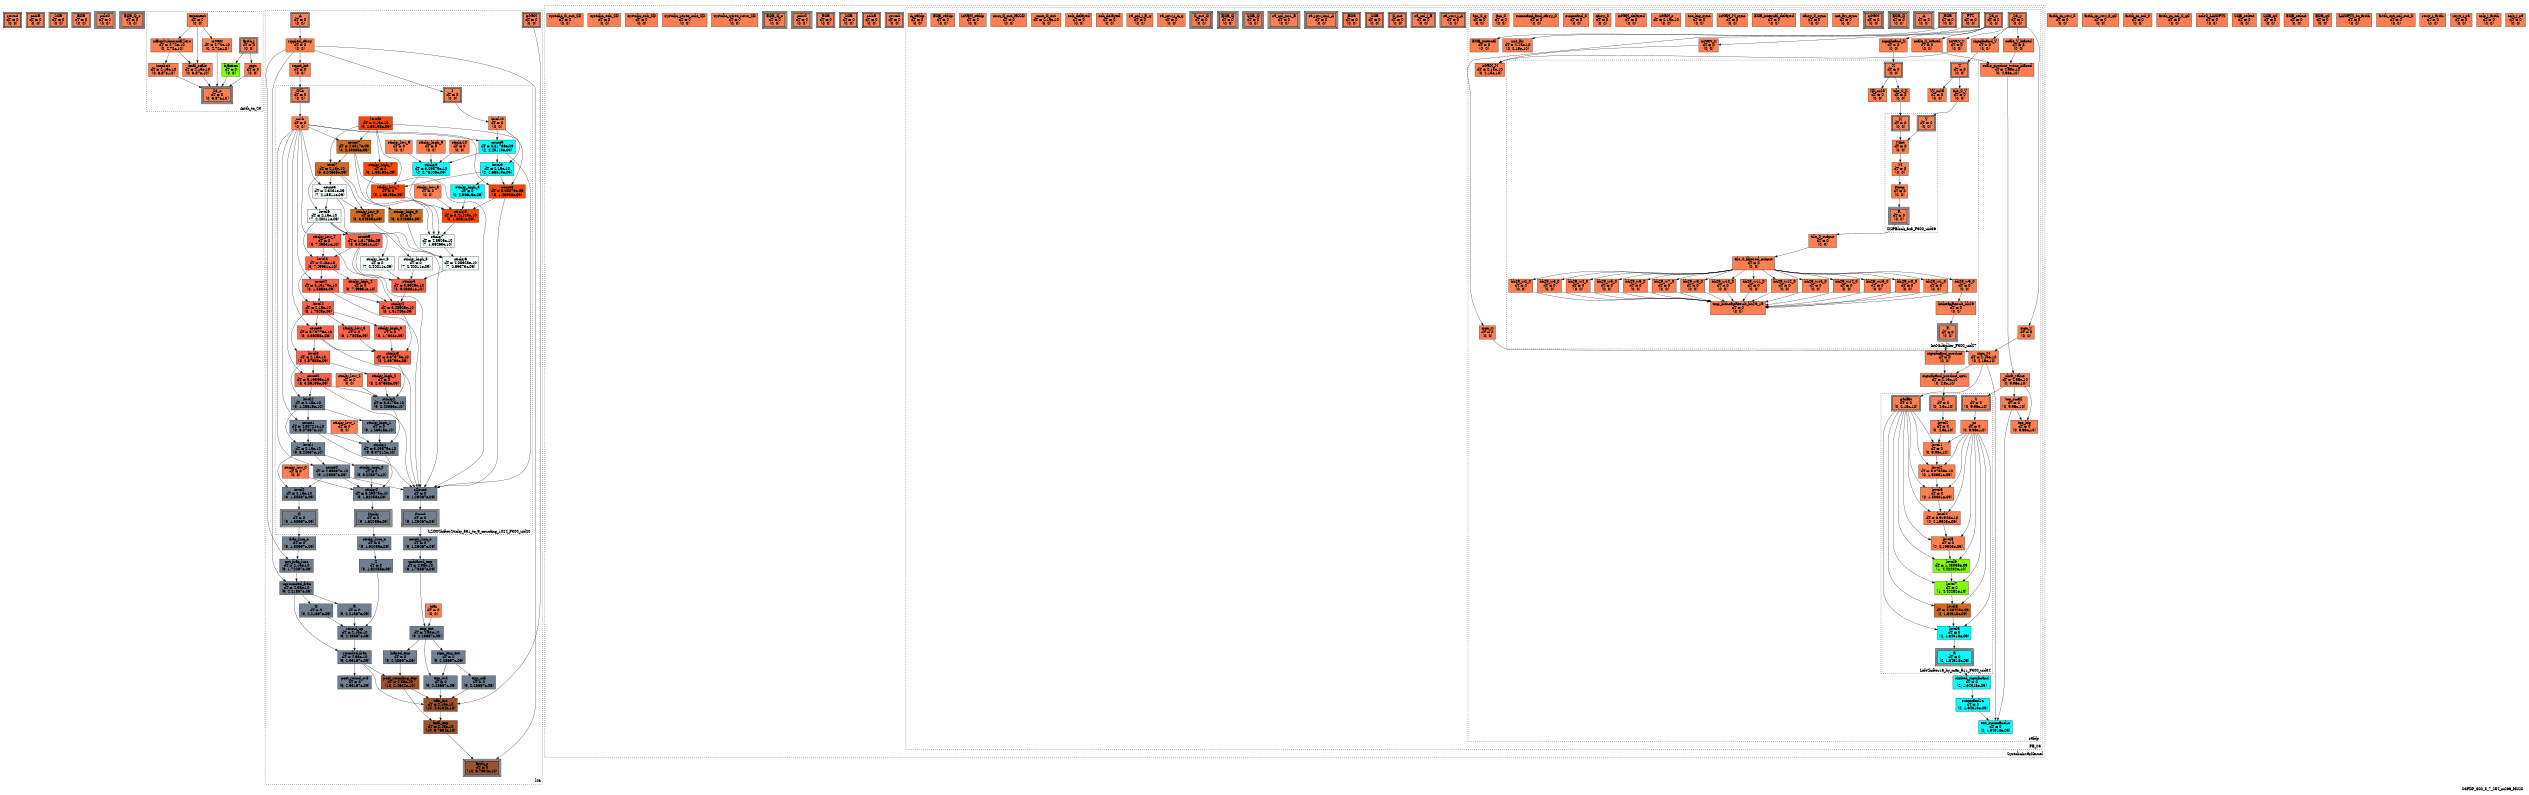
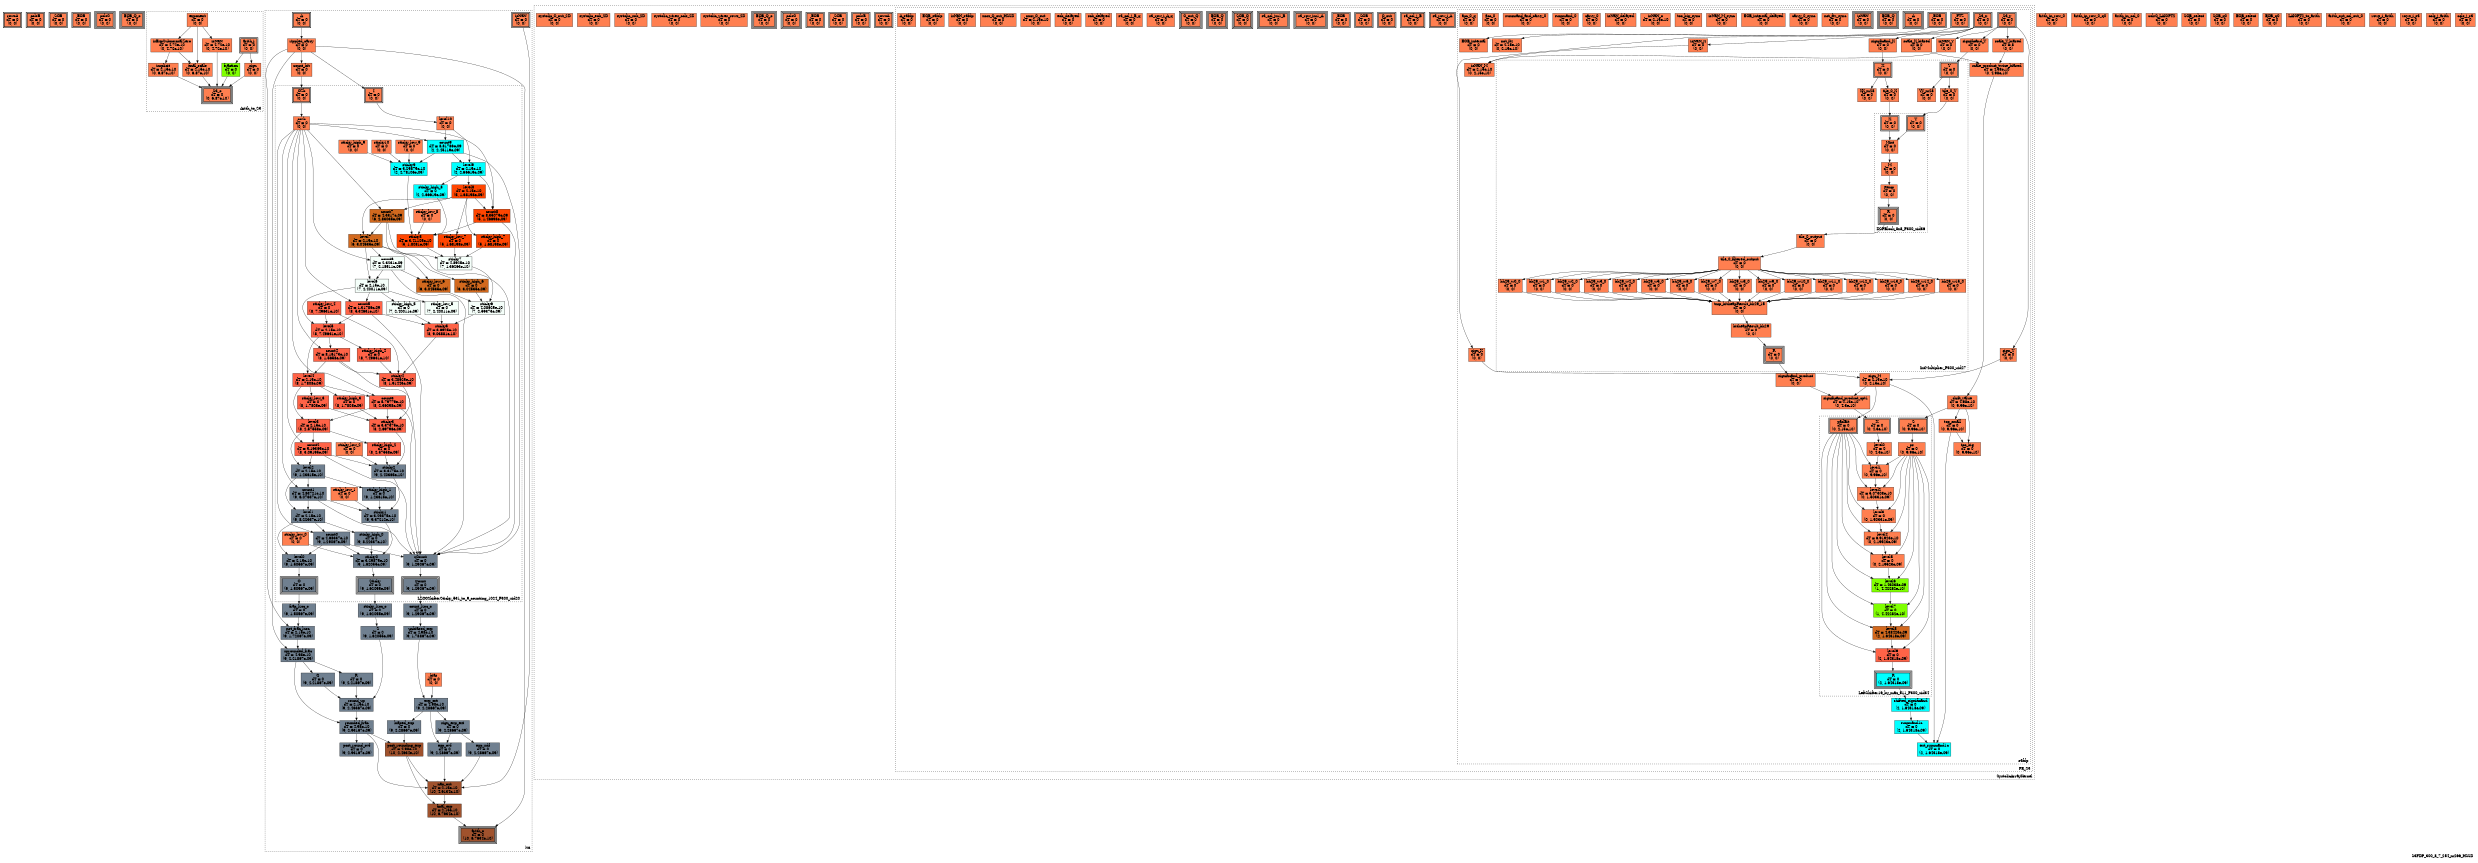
(2174, 20) -> none
(444, 178) -> (469, 179)
(1961, 296) -> (1745, 318)
(1954, 633) -> (1893, 655)
